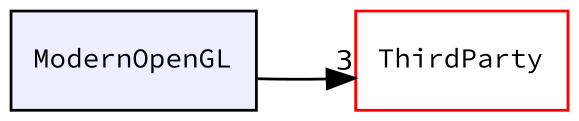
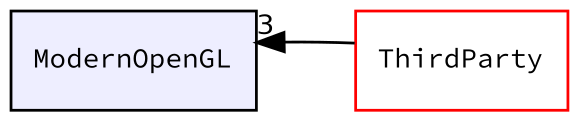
(292, 79) -> (319, 42)
